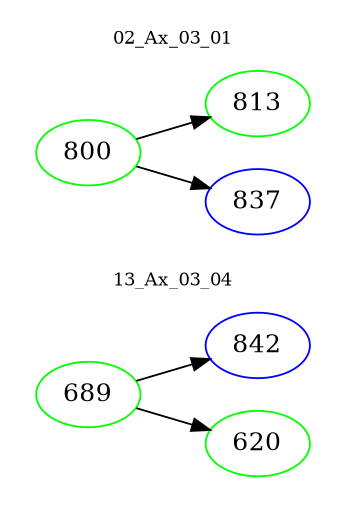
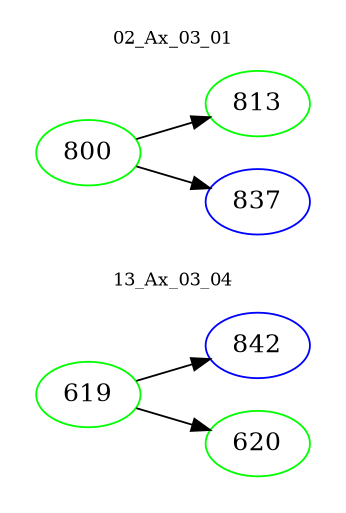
(88, 395) -> (88, 395)
